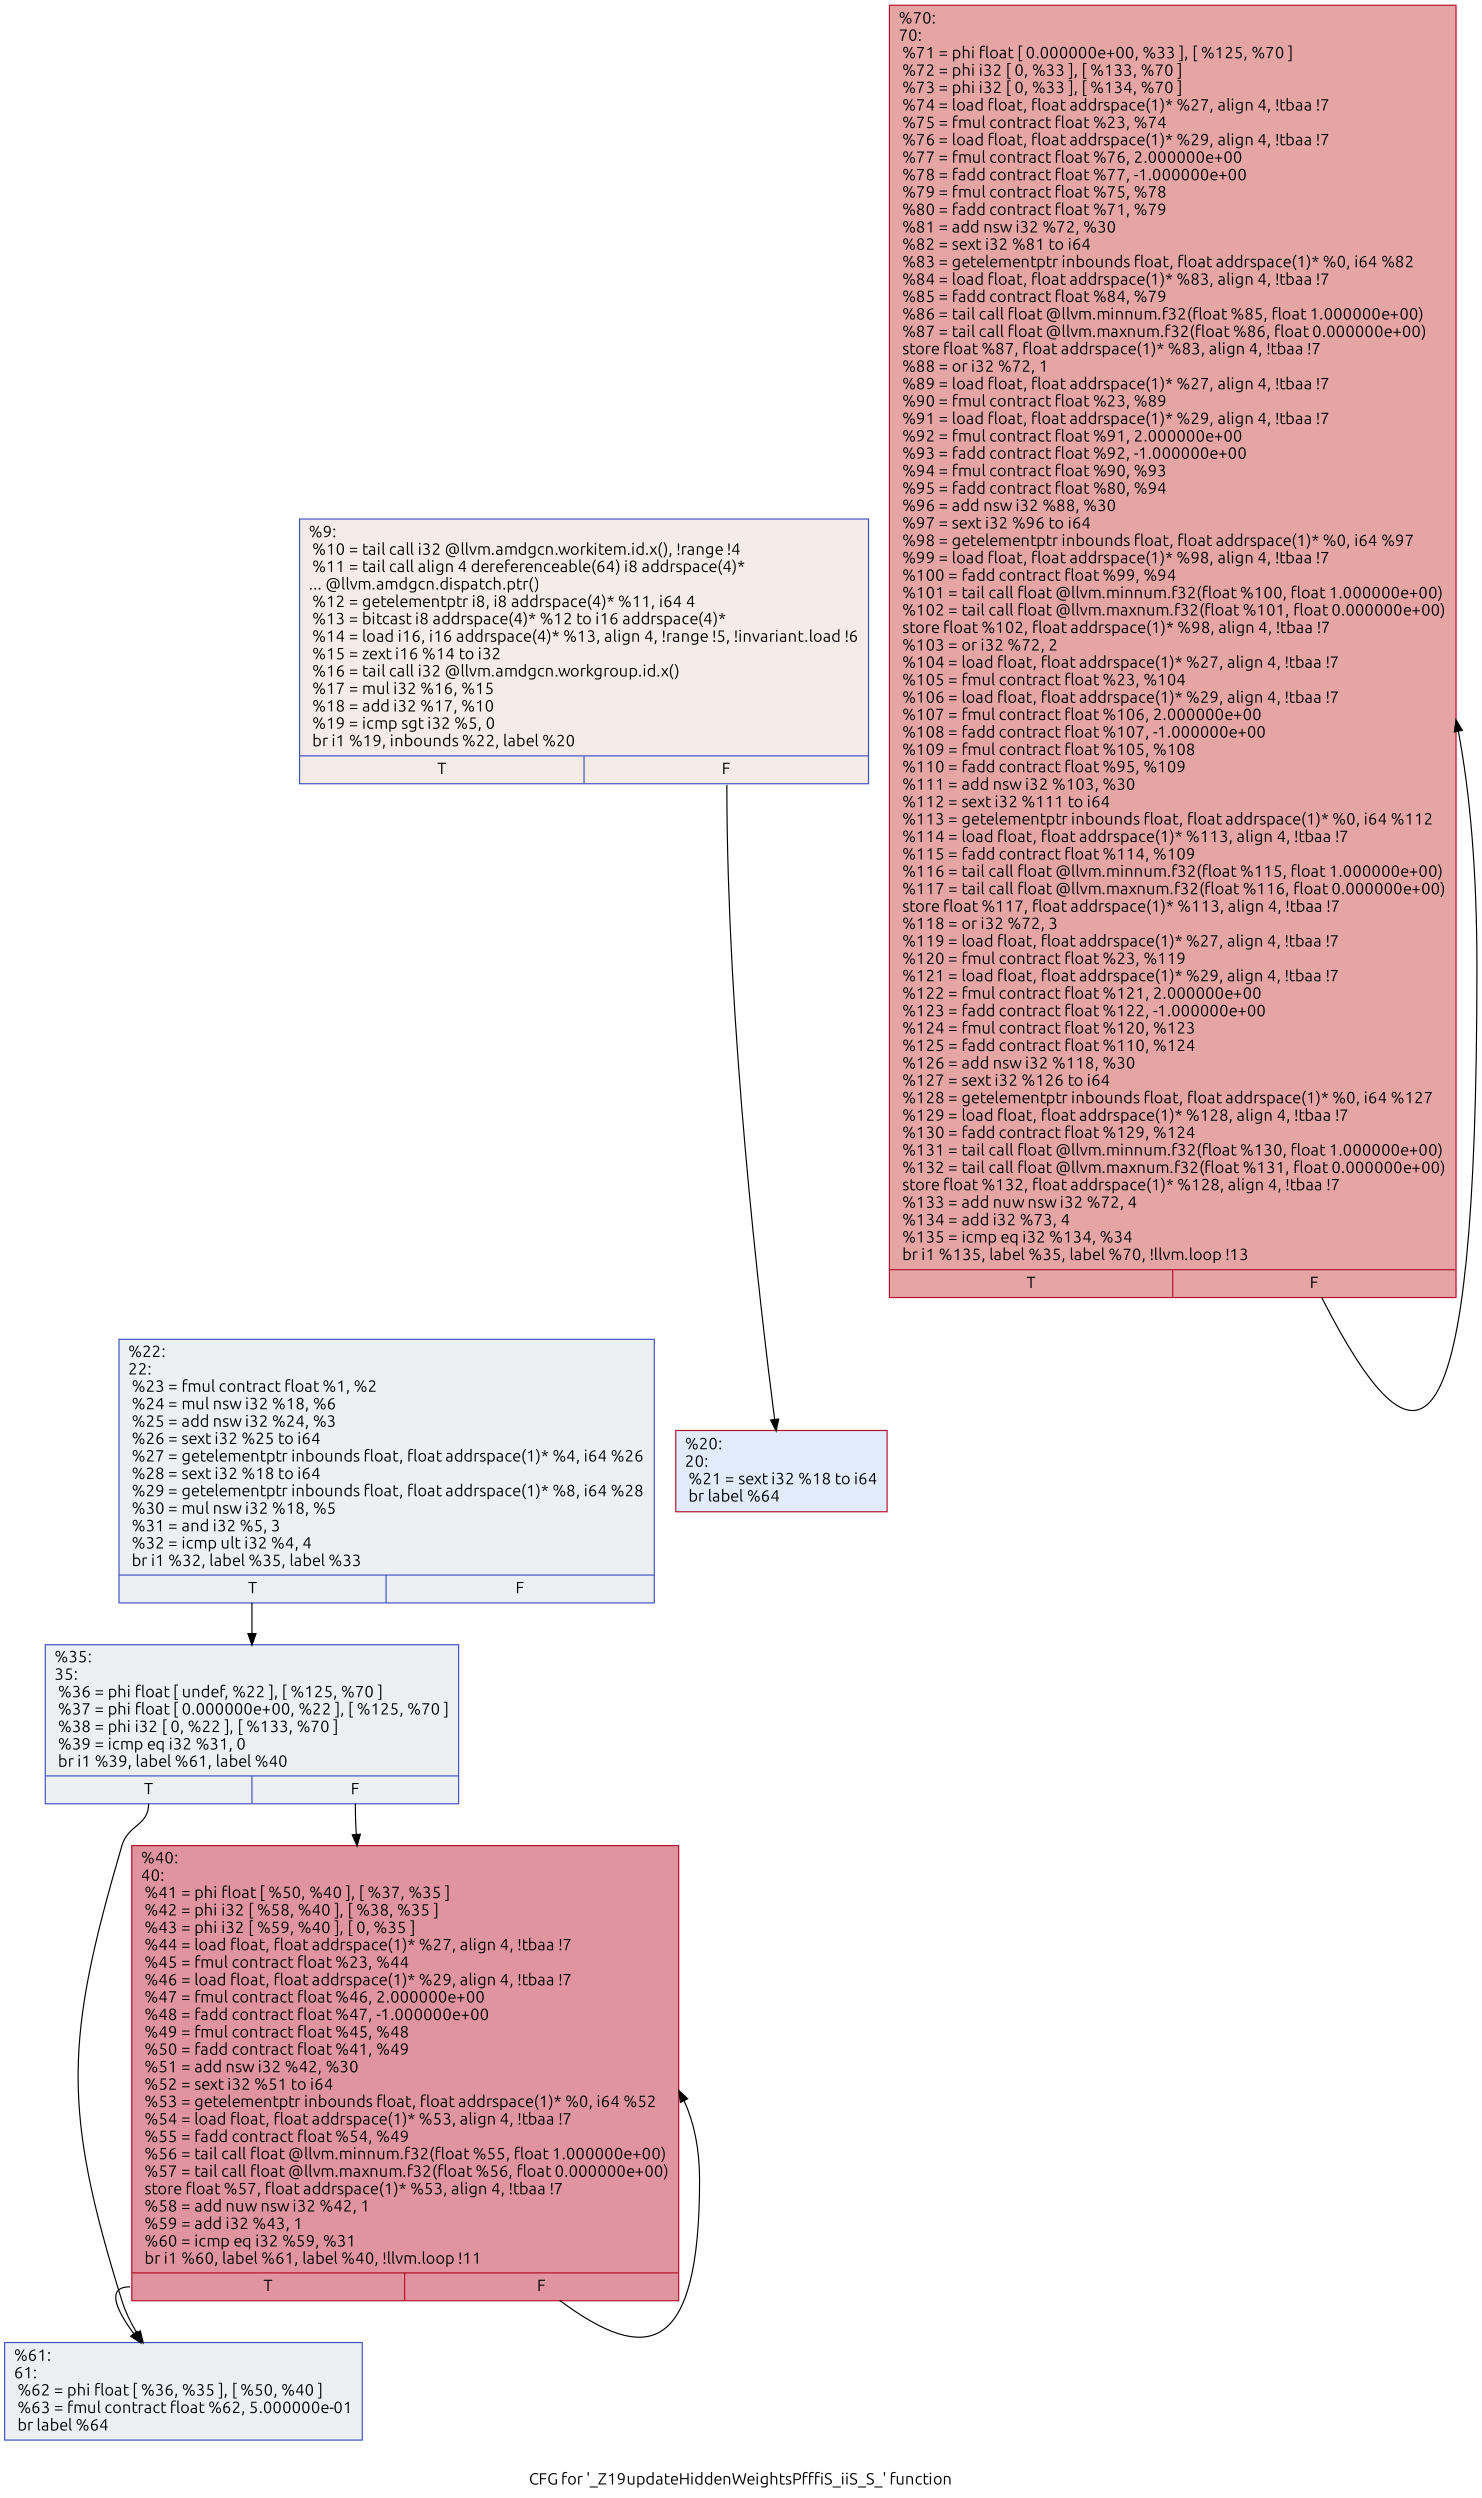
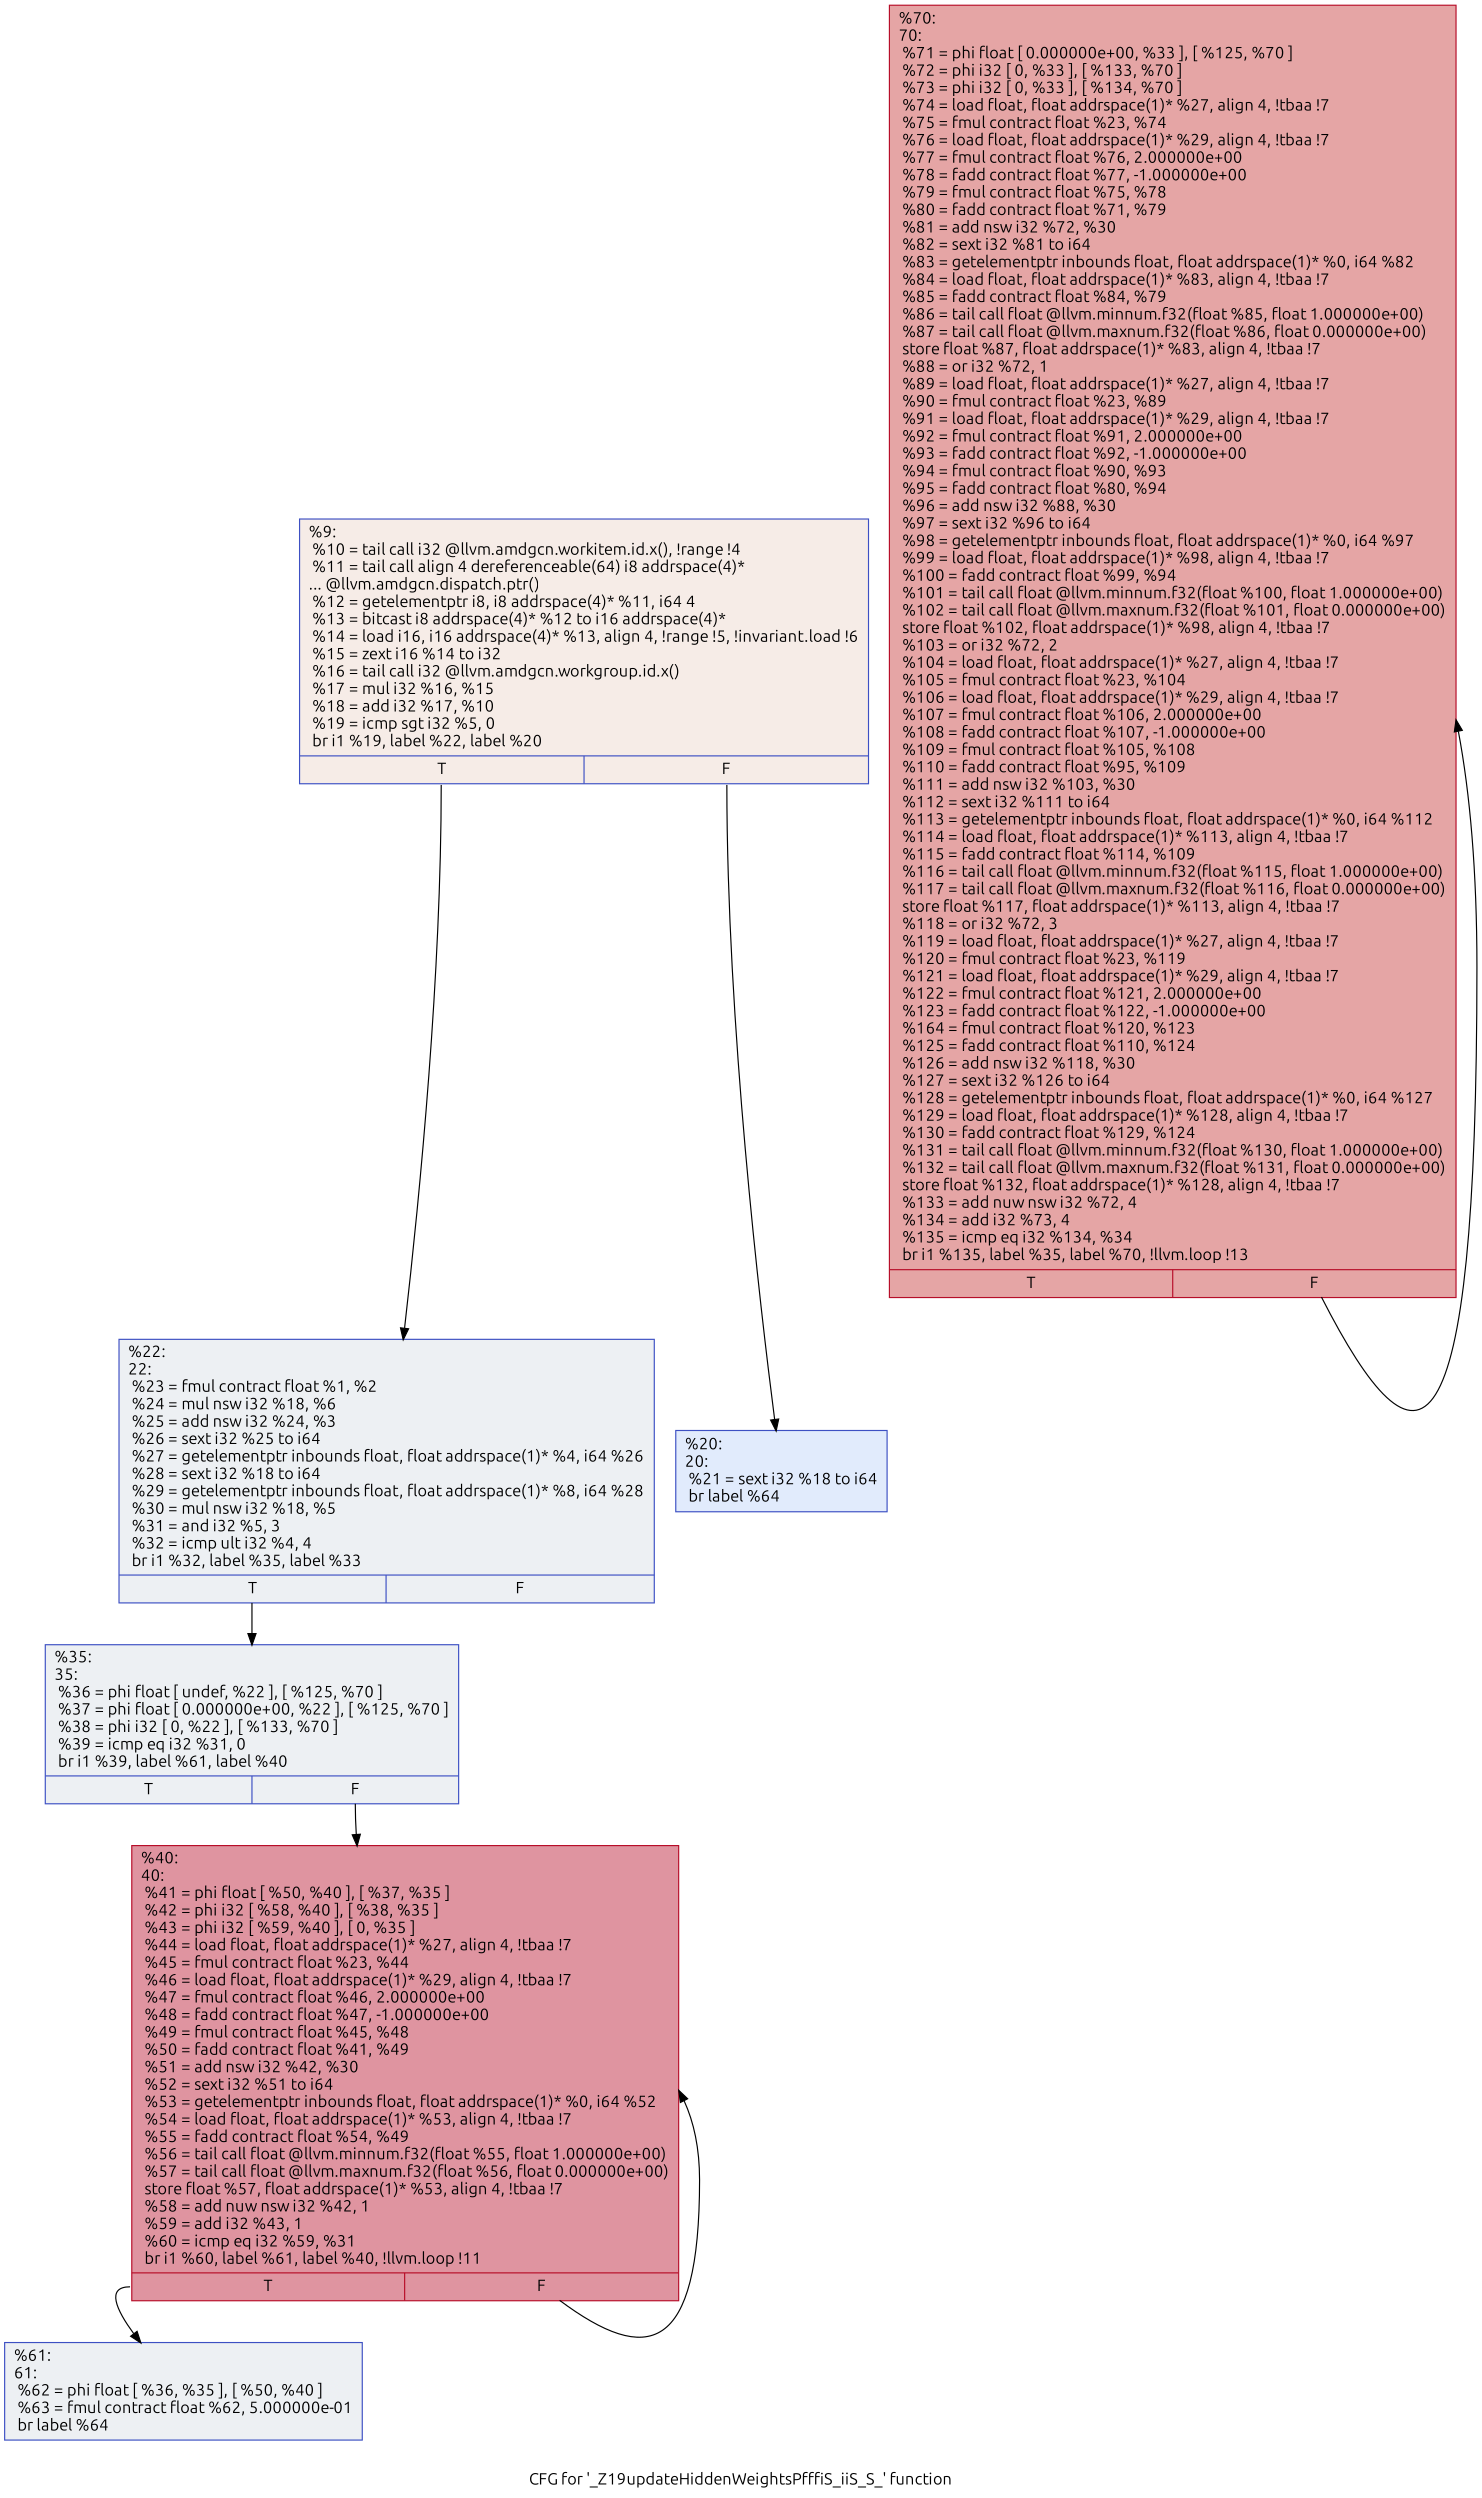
(442, 741) -> (426, 741)
(1047, 1029) -> (1047, 1029)
none -> (430, 1057)
(781, 1471) -> (781, 1471)
(79, 2065) -> none
